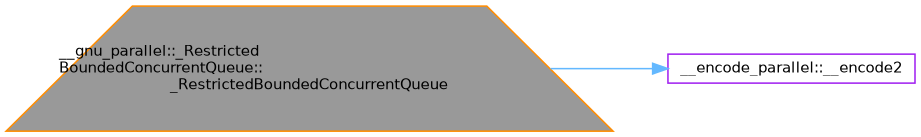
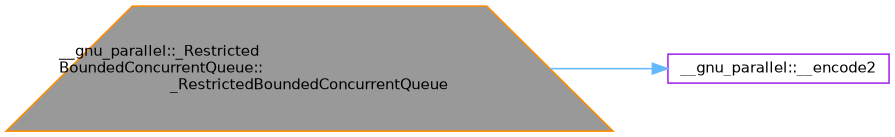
(791, 69) -> (779, 69)
